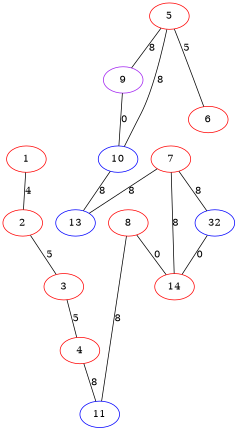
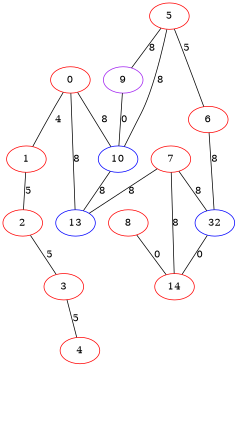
none -> (70, 80)
none -> (212, 171)
(29, 191) -> (29, 191)
(100, 414) -> none
